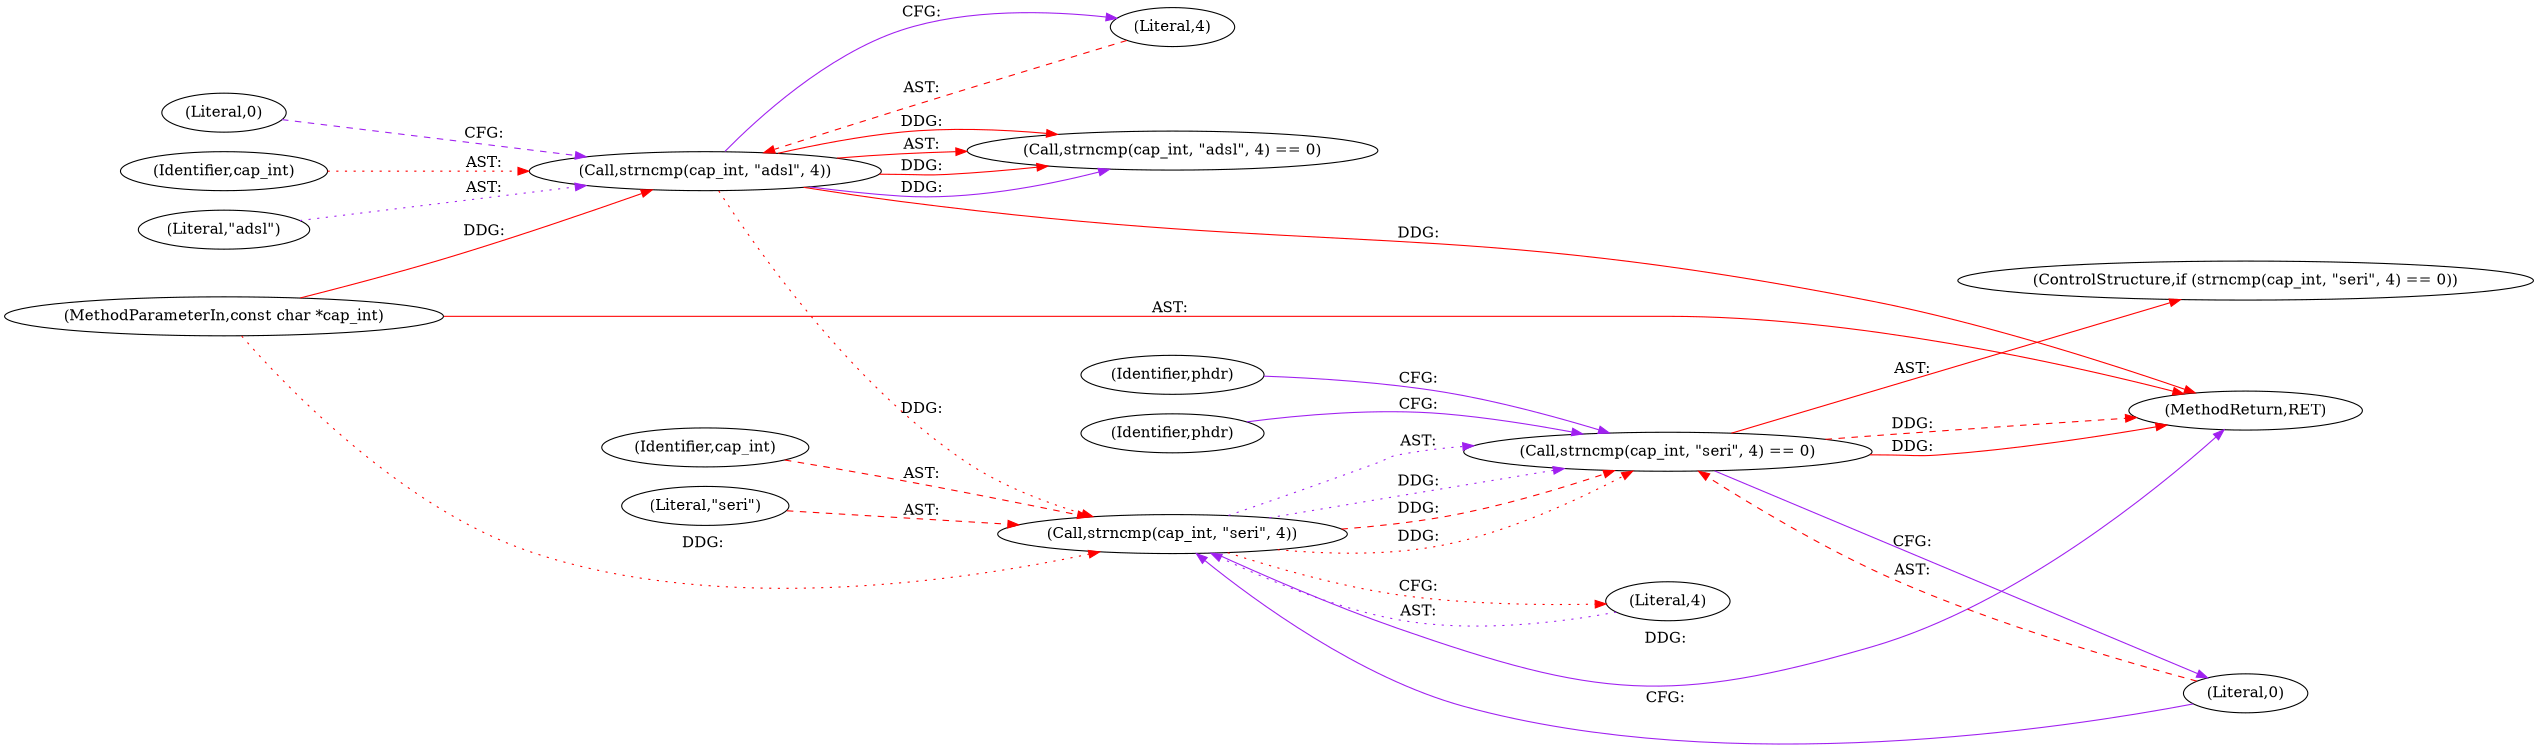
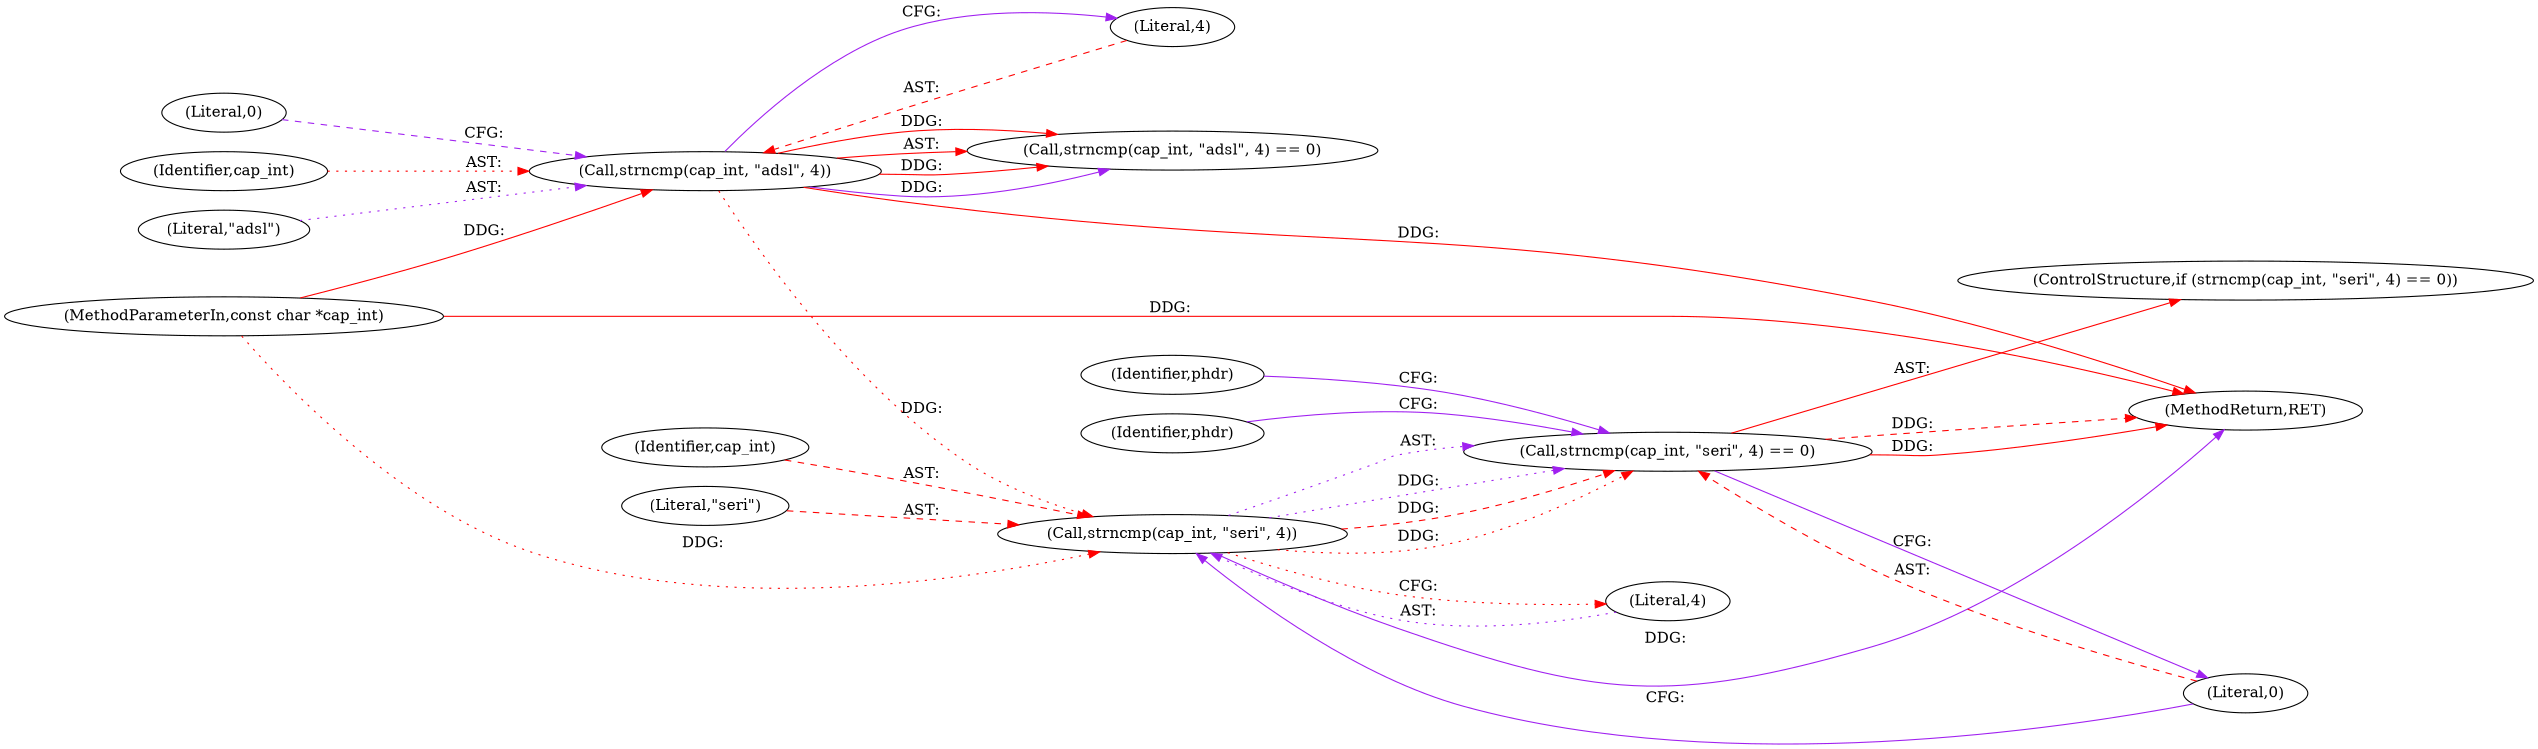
(1172, 308) -> (1172, 308)
